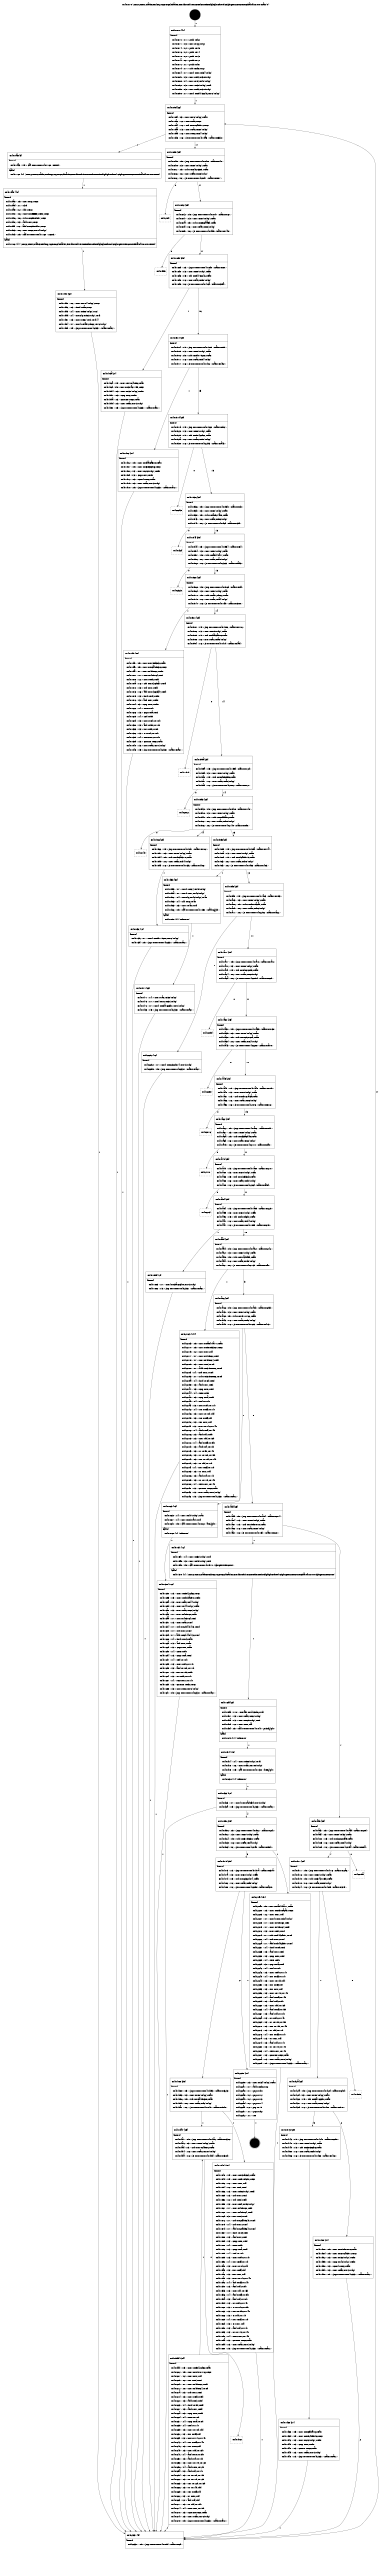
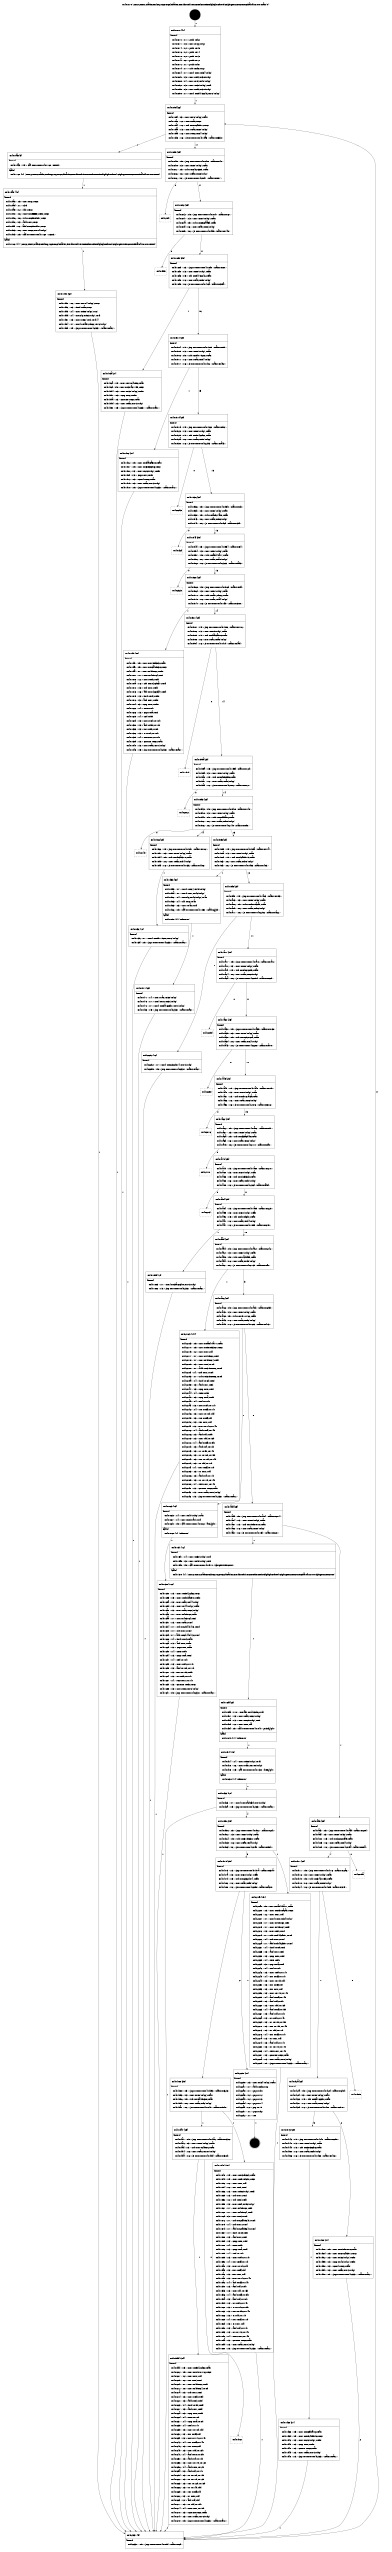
(244, 1151) -> none
(201, 2258) -> (194, 2257)
